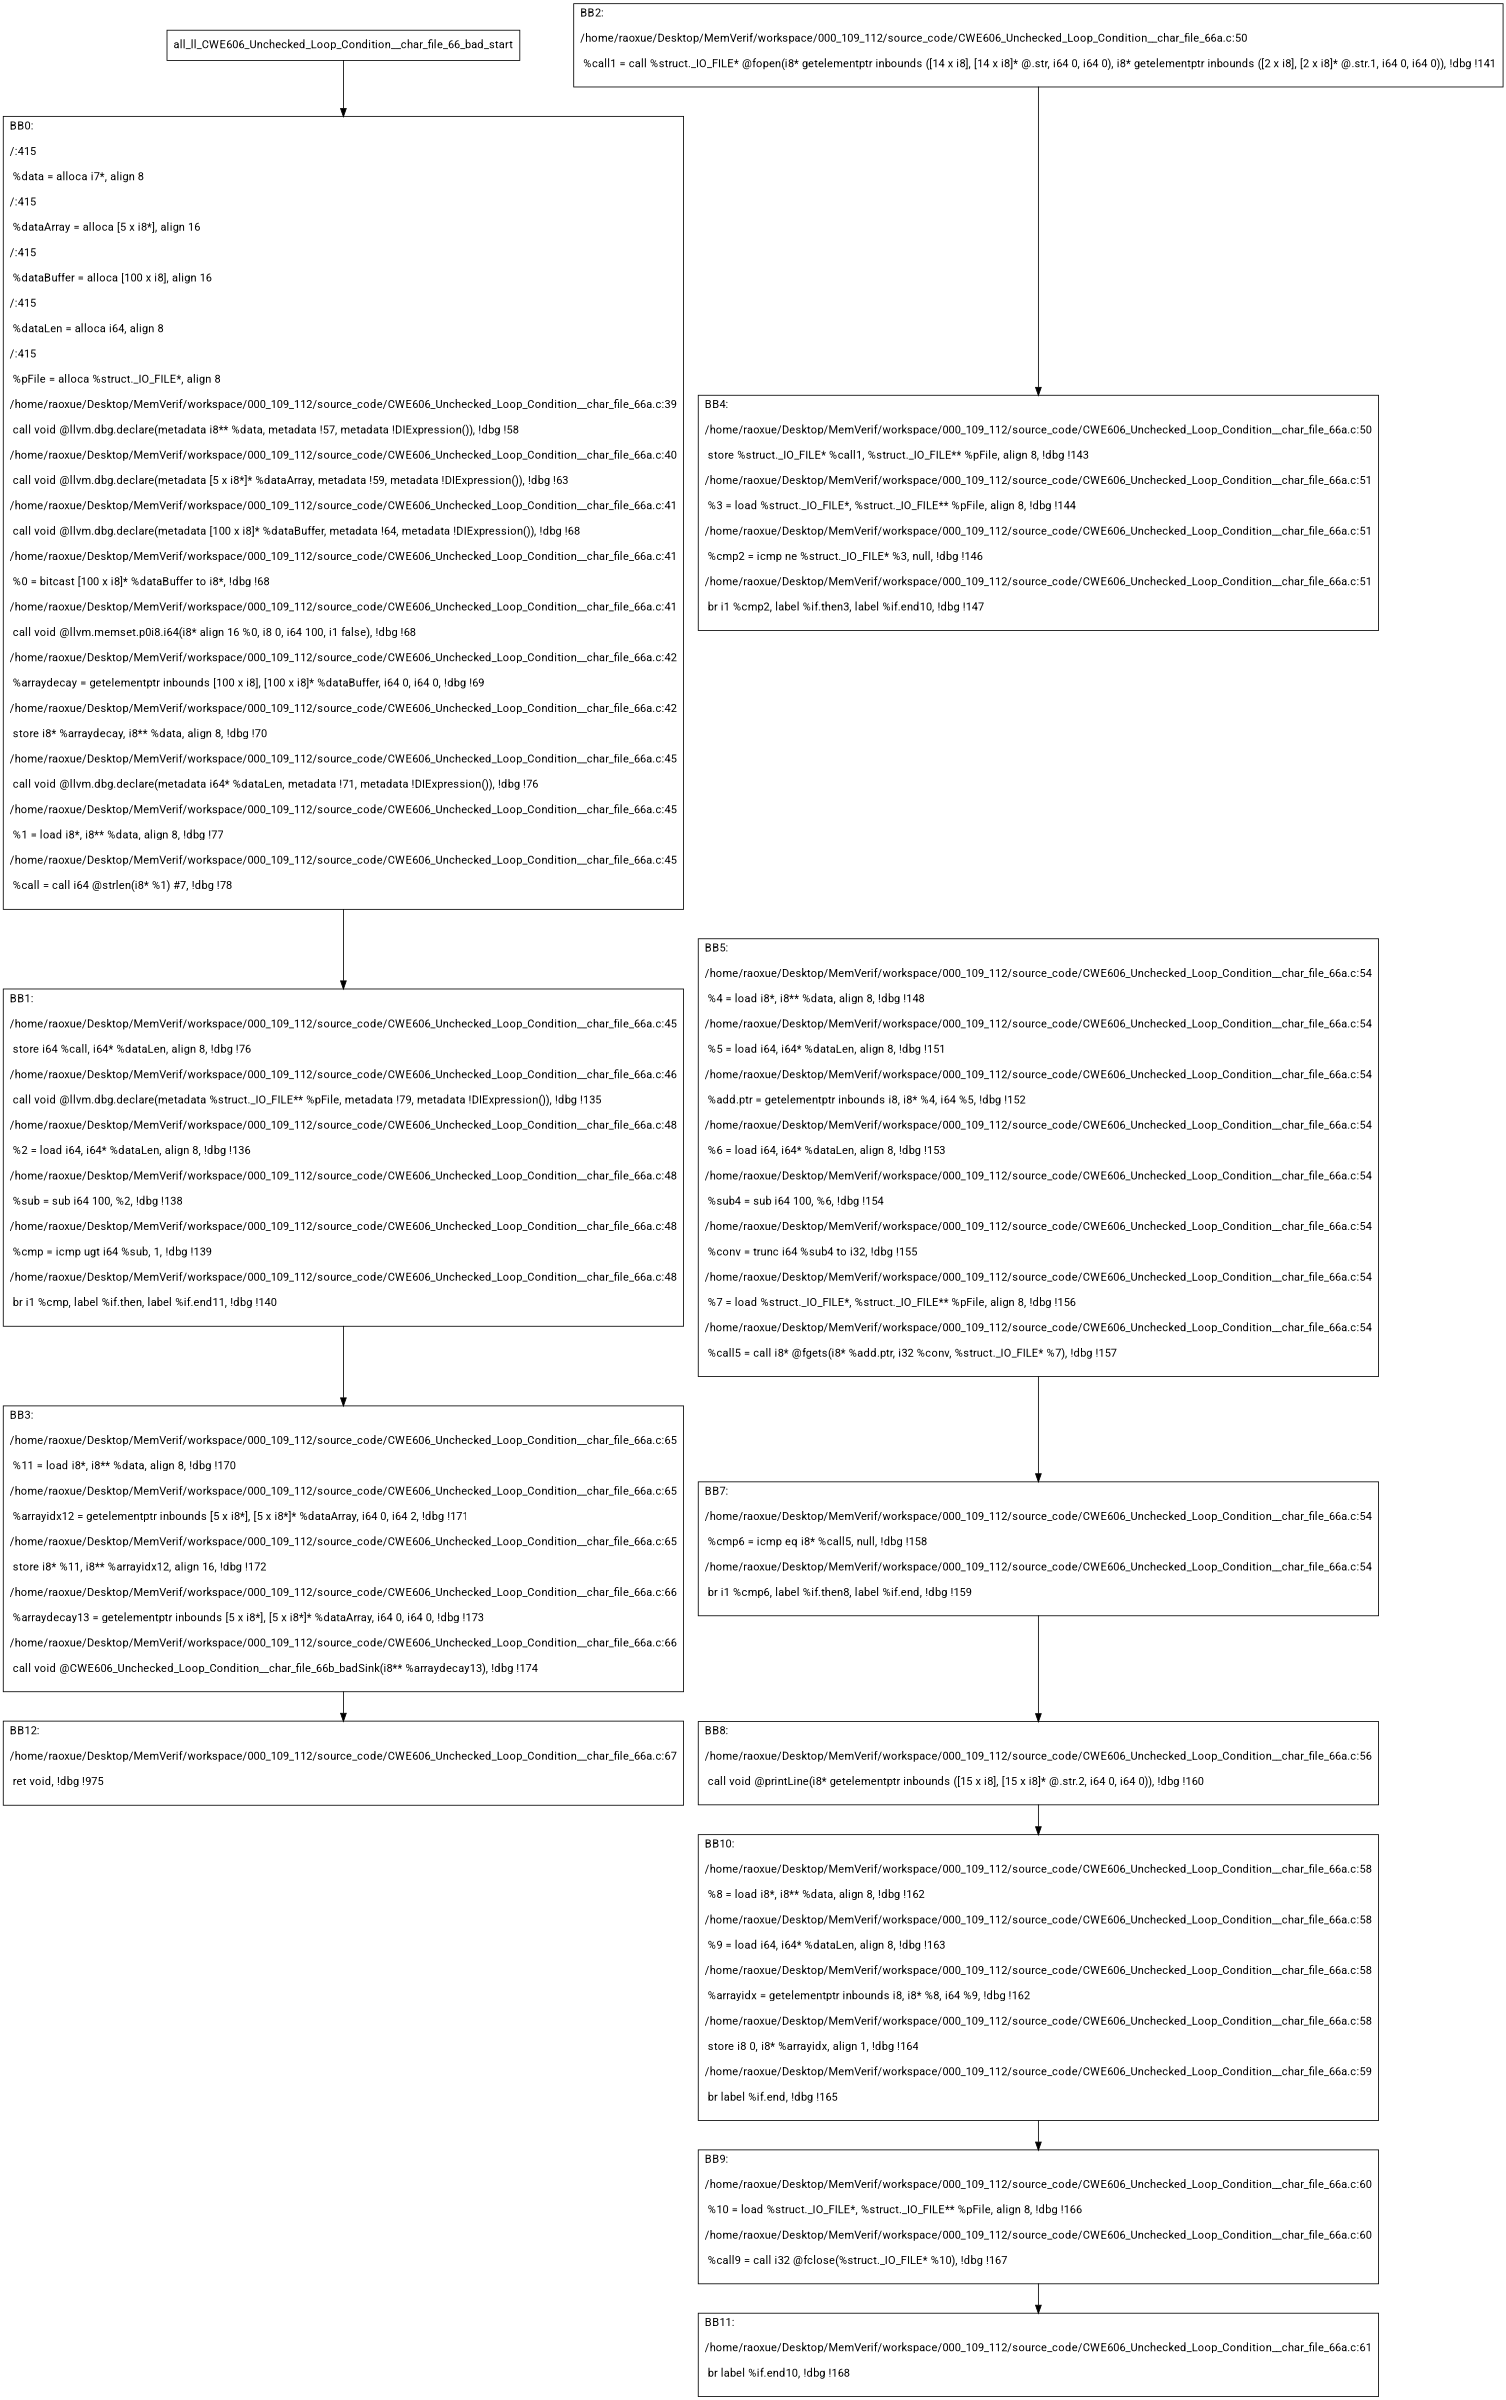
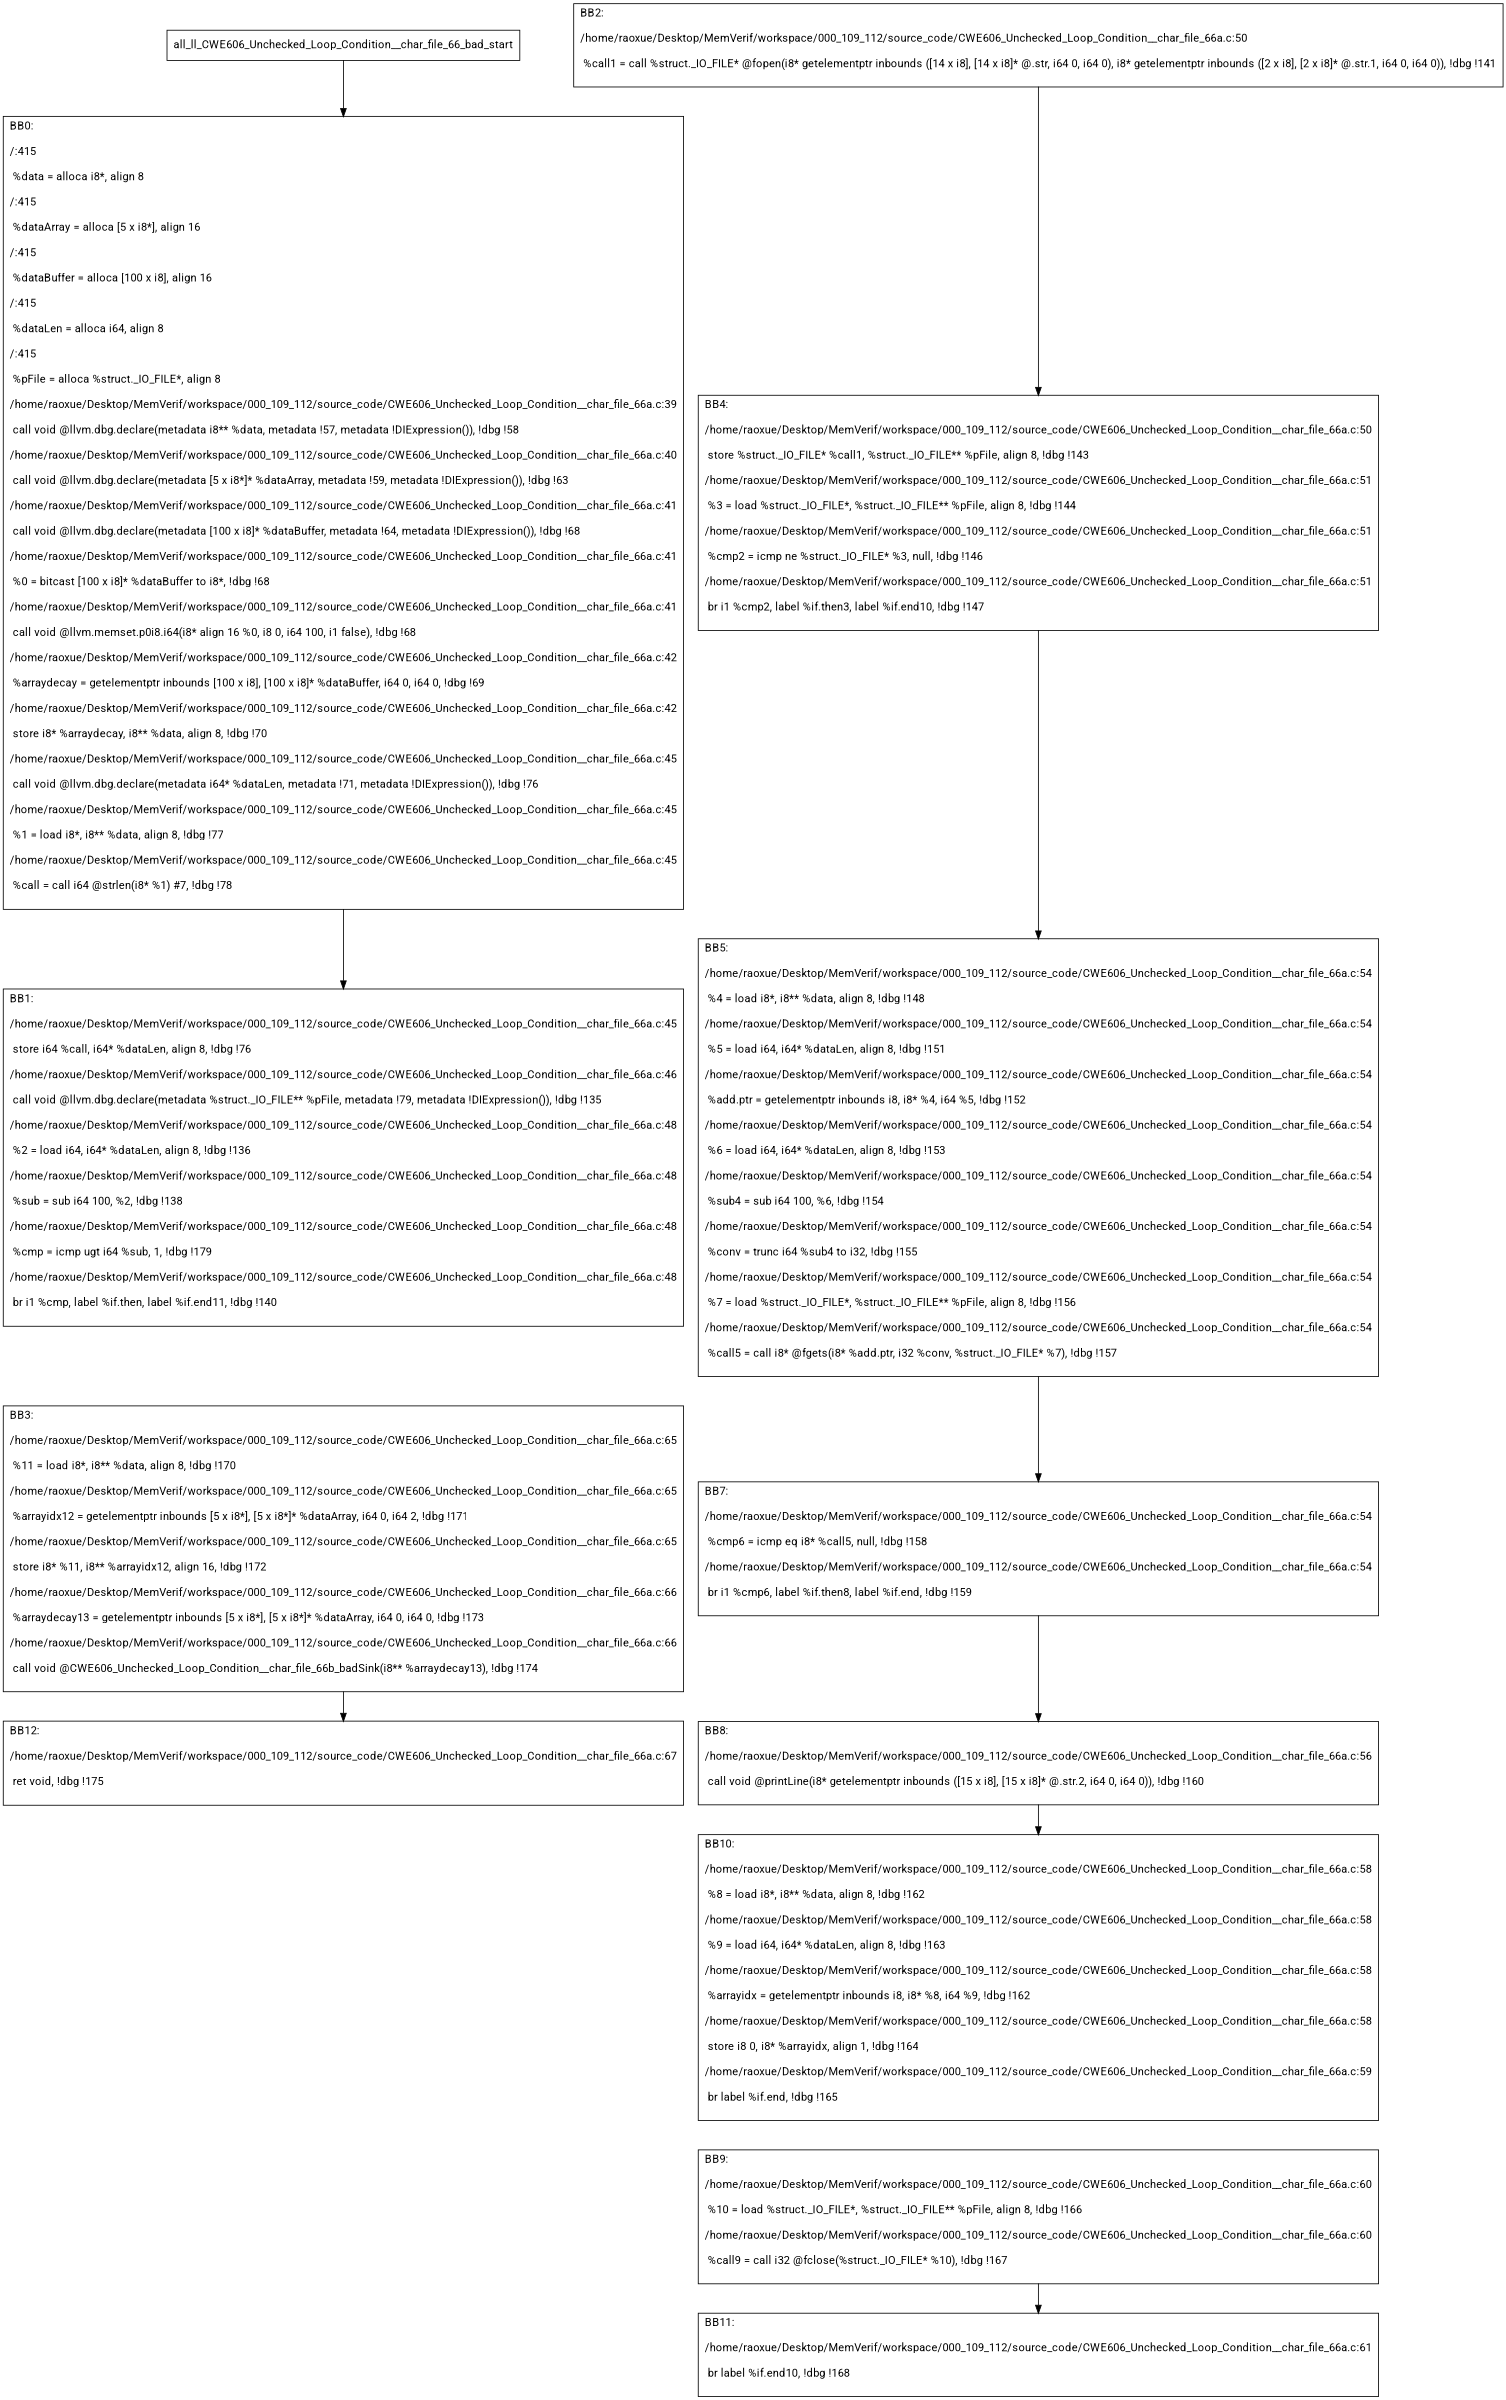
(77, 177) -> (77, 177)
none -> (1038, 781)
(111, 1252) -> (111, 1252)
(343, 1362) -> none
(57, 1782) -> (57, 1782)
(1038, 2131) -> none
